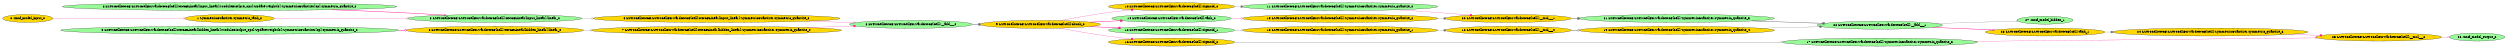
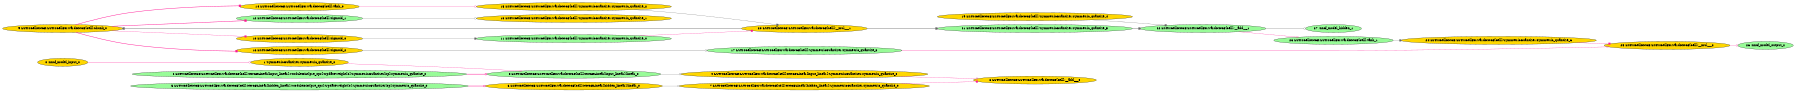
(230, 18) -> (299, 62)
(1172, 18) -> (299, 7)
(911, 24) -> (1035, 80)
(975, 24) -> (433, 29)
(1962, 29) -> (1268, 34)
(1509, 30) -> none
(2045, 32) -> (1334, 40)
(1095, 34) -> (155, 47)
